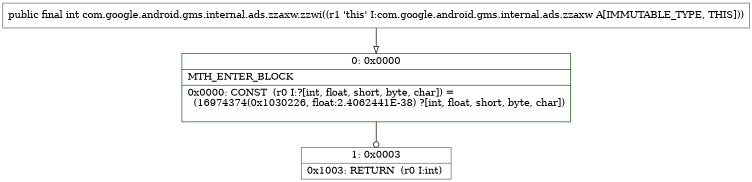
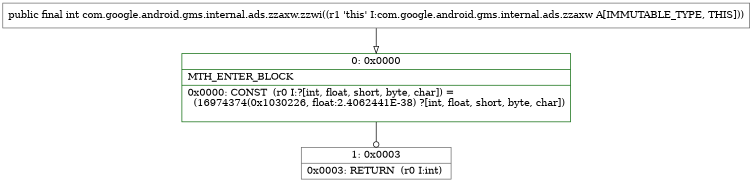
(376, 171) -> (376, 171)
